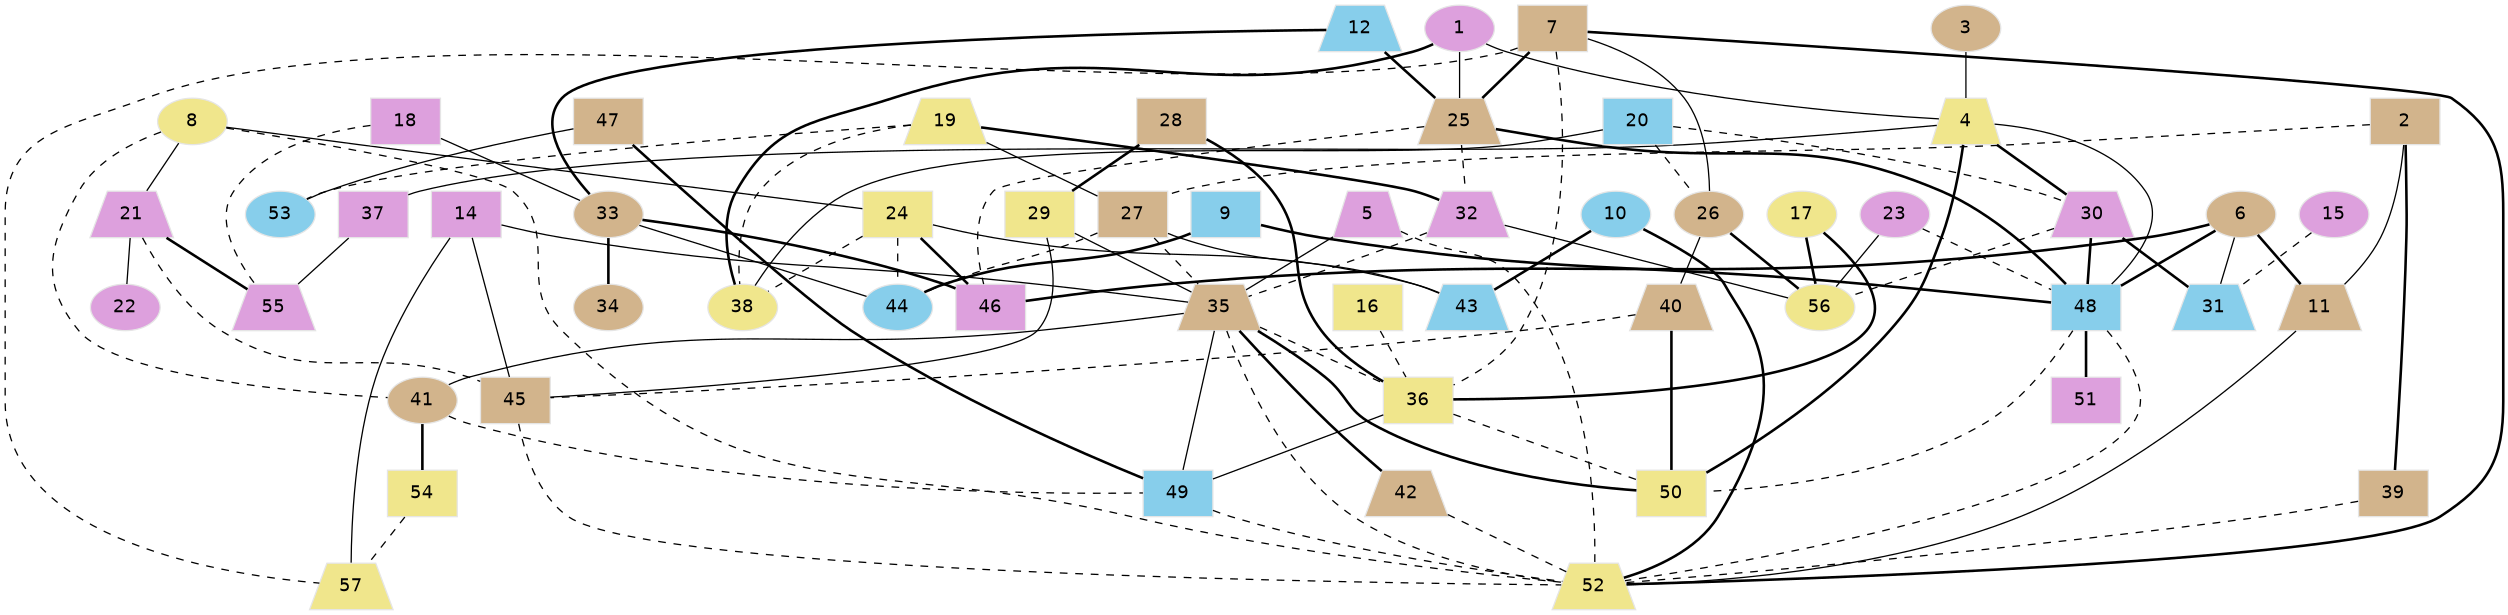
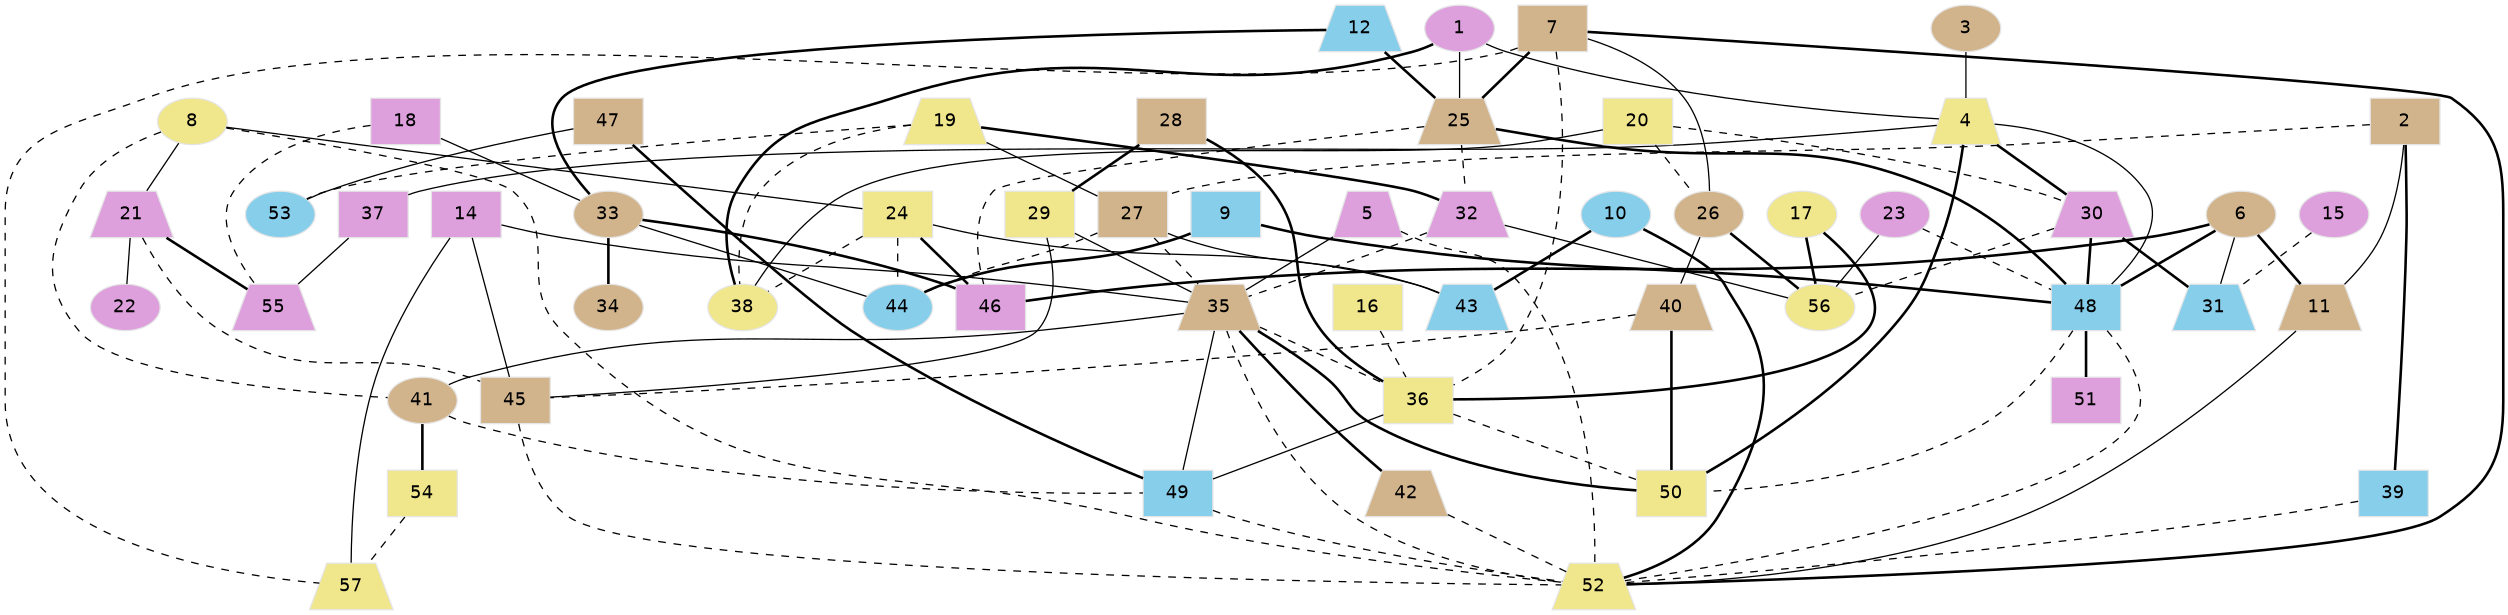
(1638, 121) -> (1638, 121)
(2393, 493) -> (2393, 493)
